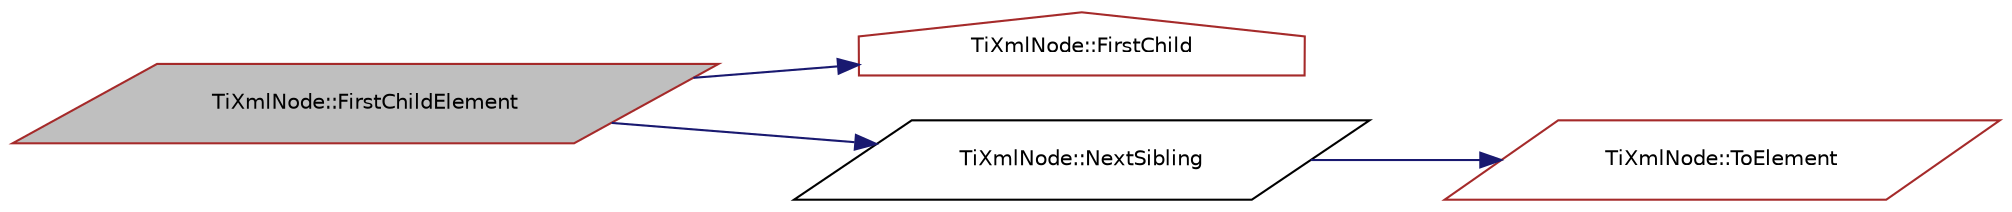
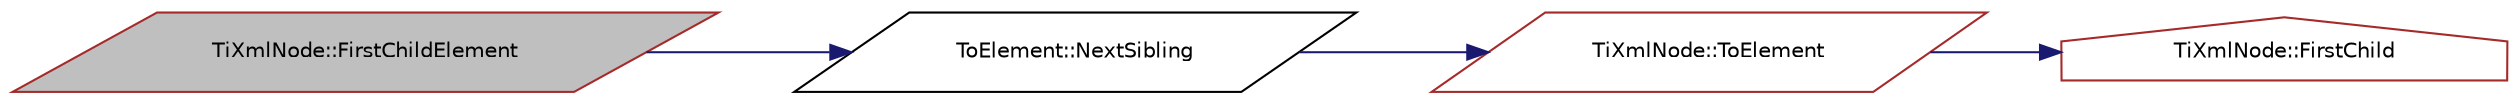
(766, 72) -> (1985, 52)
(1082, 160) -> (1075, 52)
